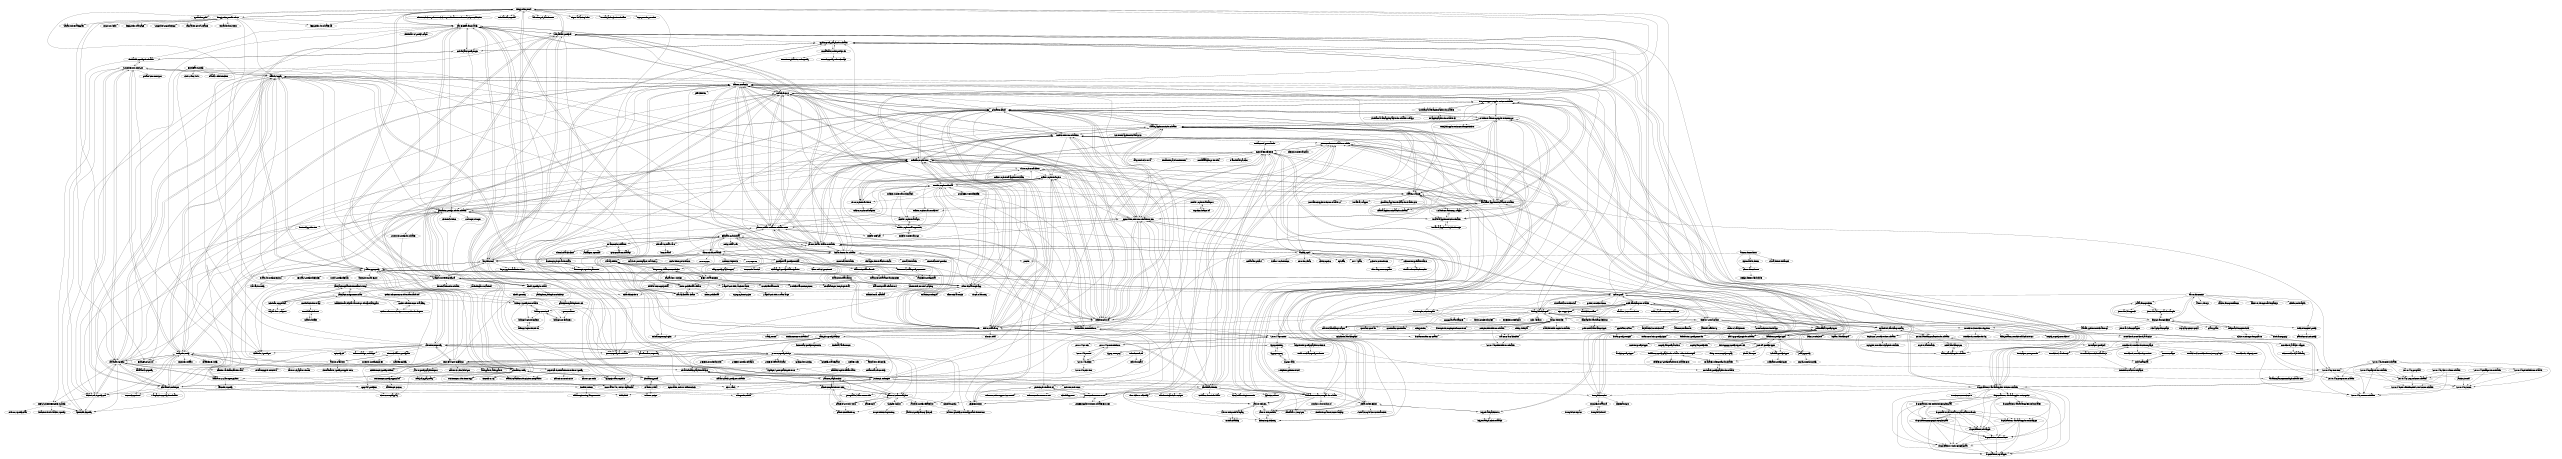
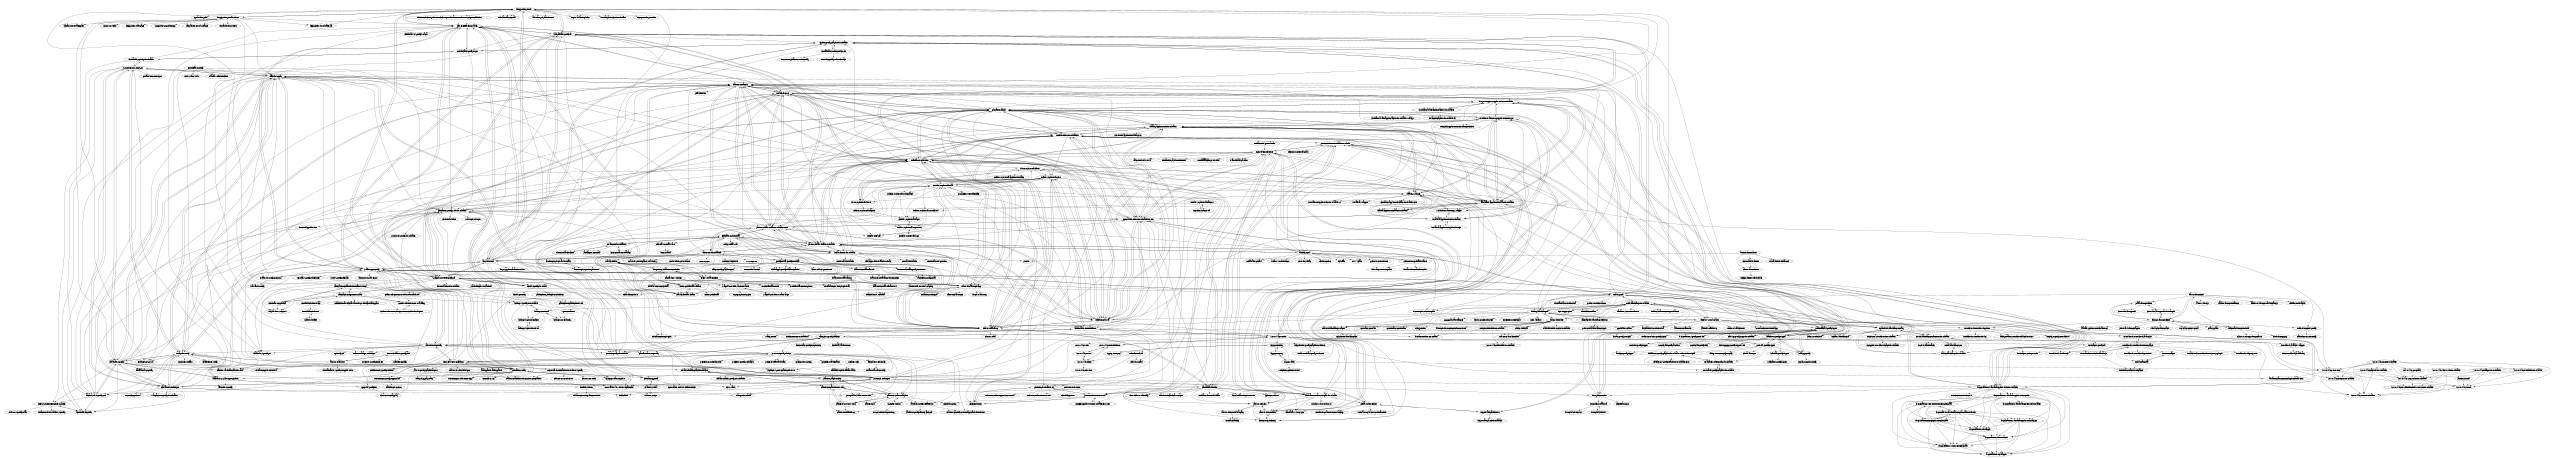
(1692, 337) -> (1692, 337)
(299, 370) -> none
